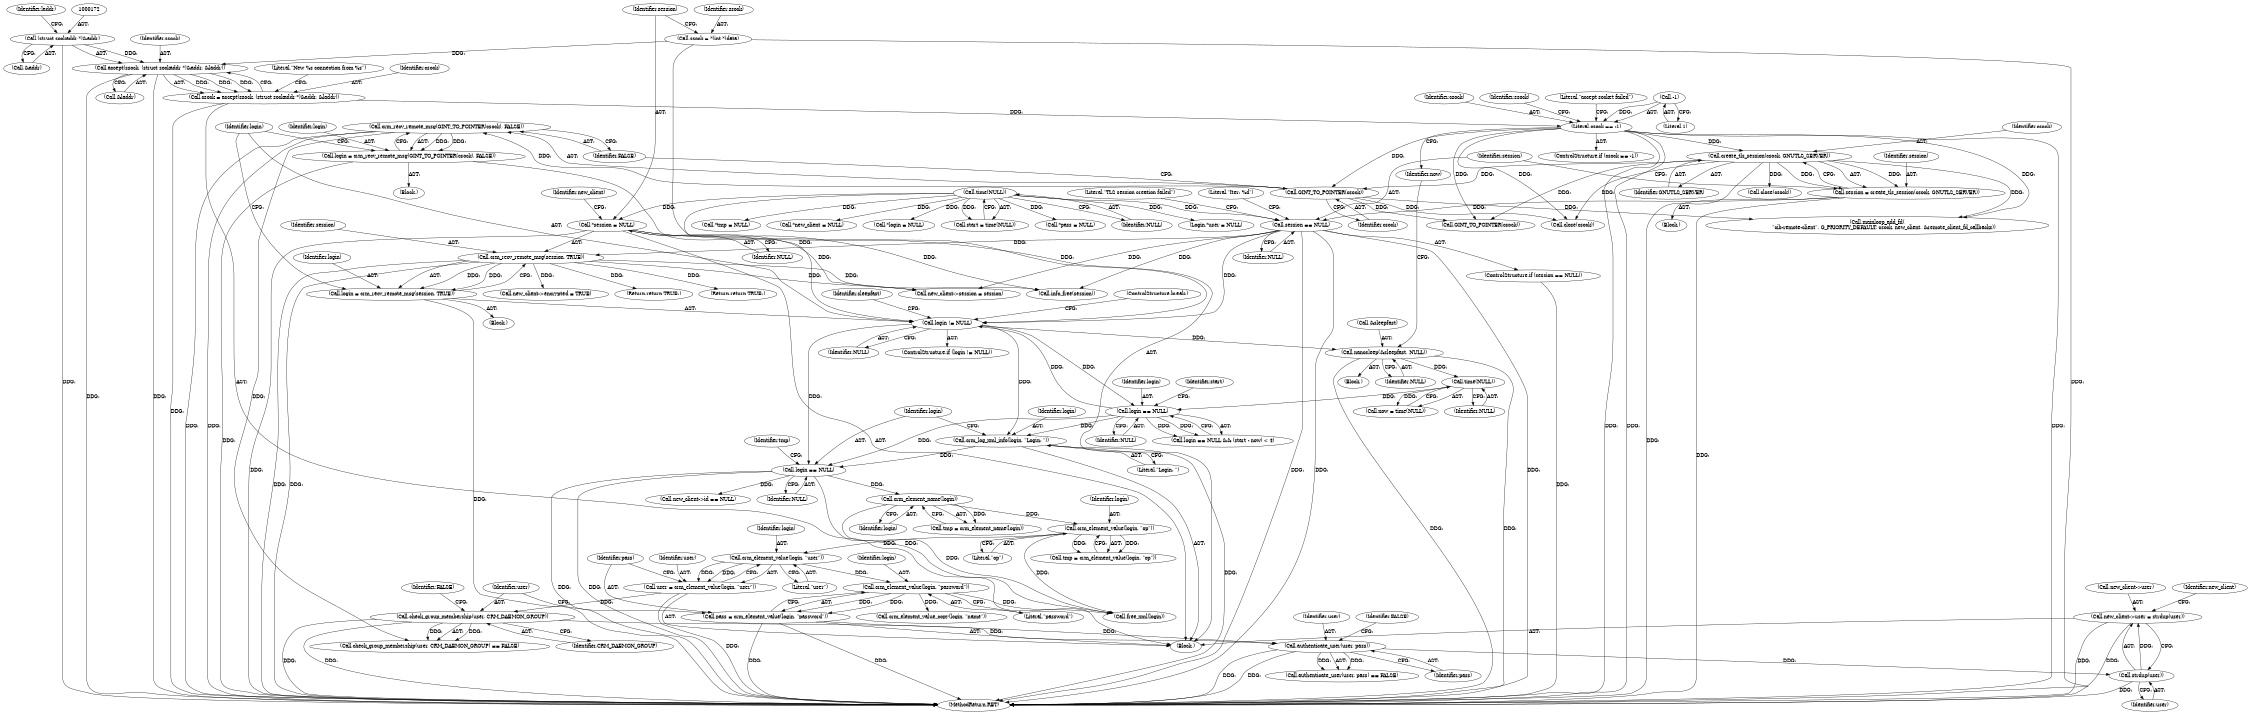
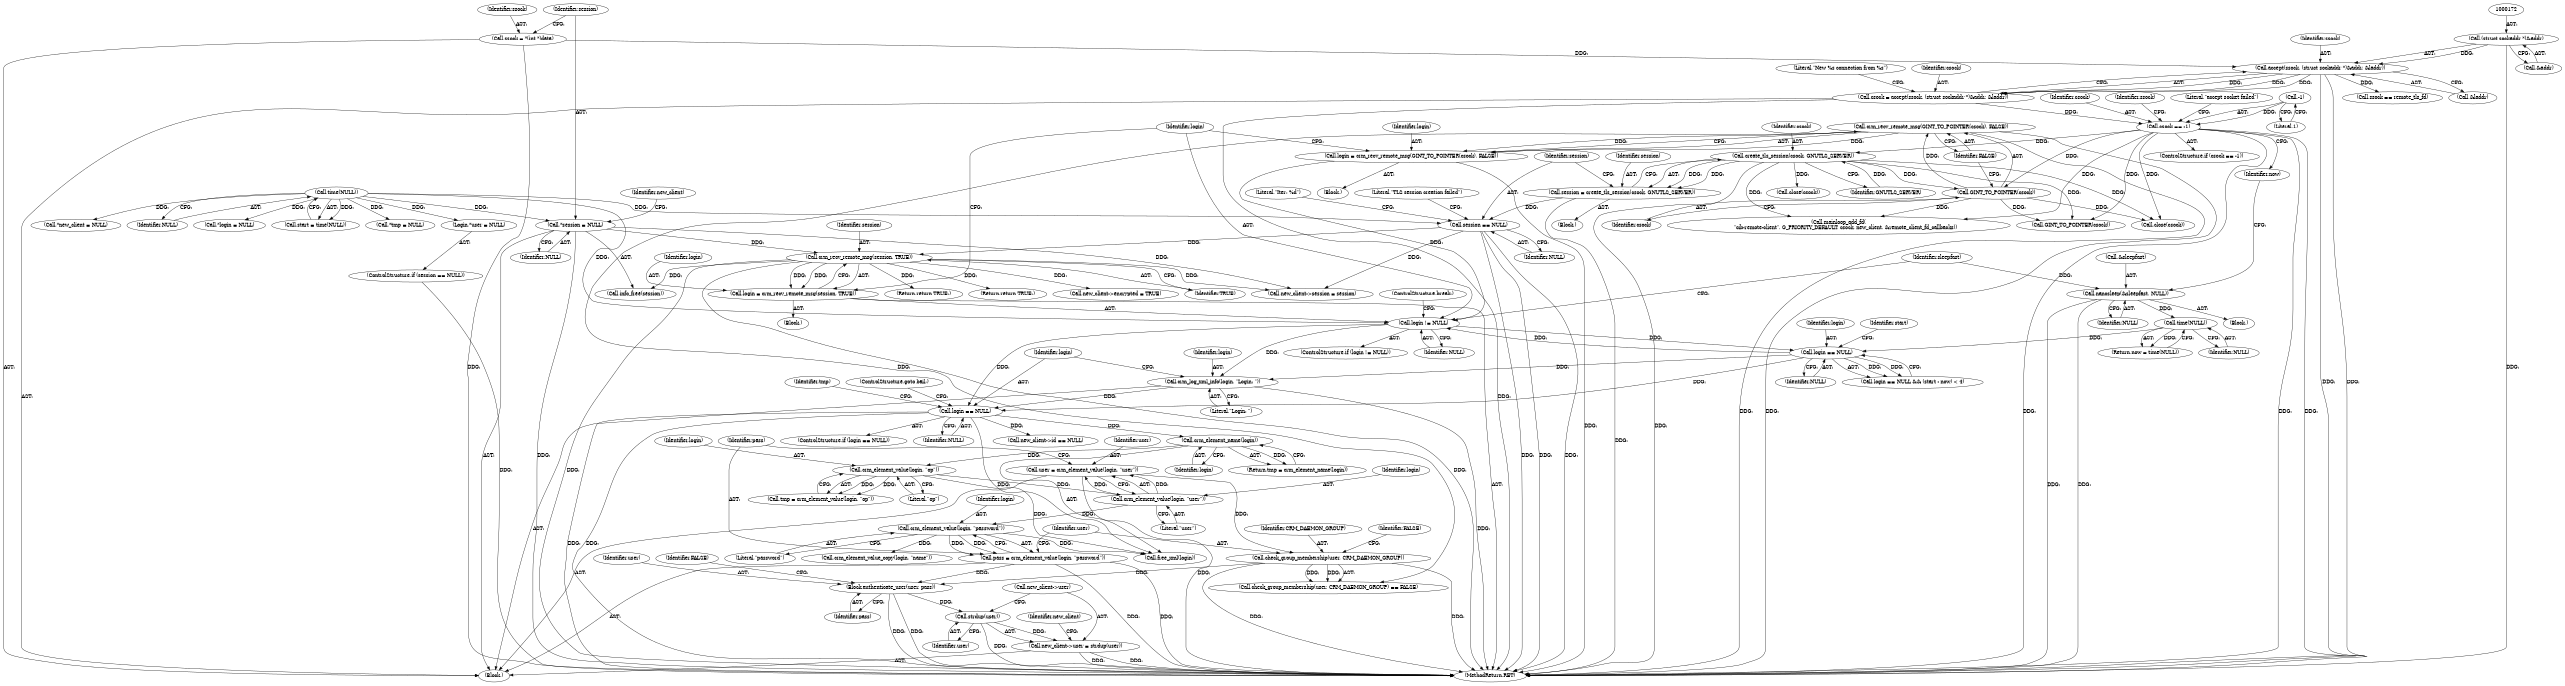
(36, 10) -> none
none -> (2393, 98)
(1670, 113) -> (2302, 113)
(1596, 127) -> (2168, 127)
(1681, 175) -> (1881, 175)
(1717, 175) -> (1854, 175)
(1070, 225) -> none
(1420, 242) -> (449, 250)
(578, 243) -> (759, 243)
(1179, 252) -> none
(931, 258) -> (627, 258)
none -> (1215, 294)
(1161, 318) -> none
(1156, 338) -> (2031, 276)
none -> (894, 382)
(1396, 412) -> (2145, 353)
none -> (844, 441)
(481, 500) -> (1498, 485)
(977, 529) -> (1297, 470)
(953, 558) -> (1073, 500)
(545, 631) -> none
(2161, 644) -> (1012, 602)
(1327, 647) -> (891, 588)
(1342, 676) -> none
